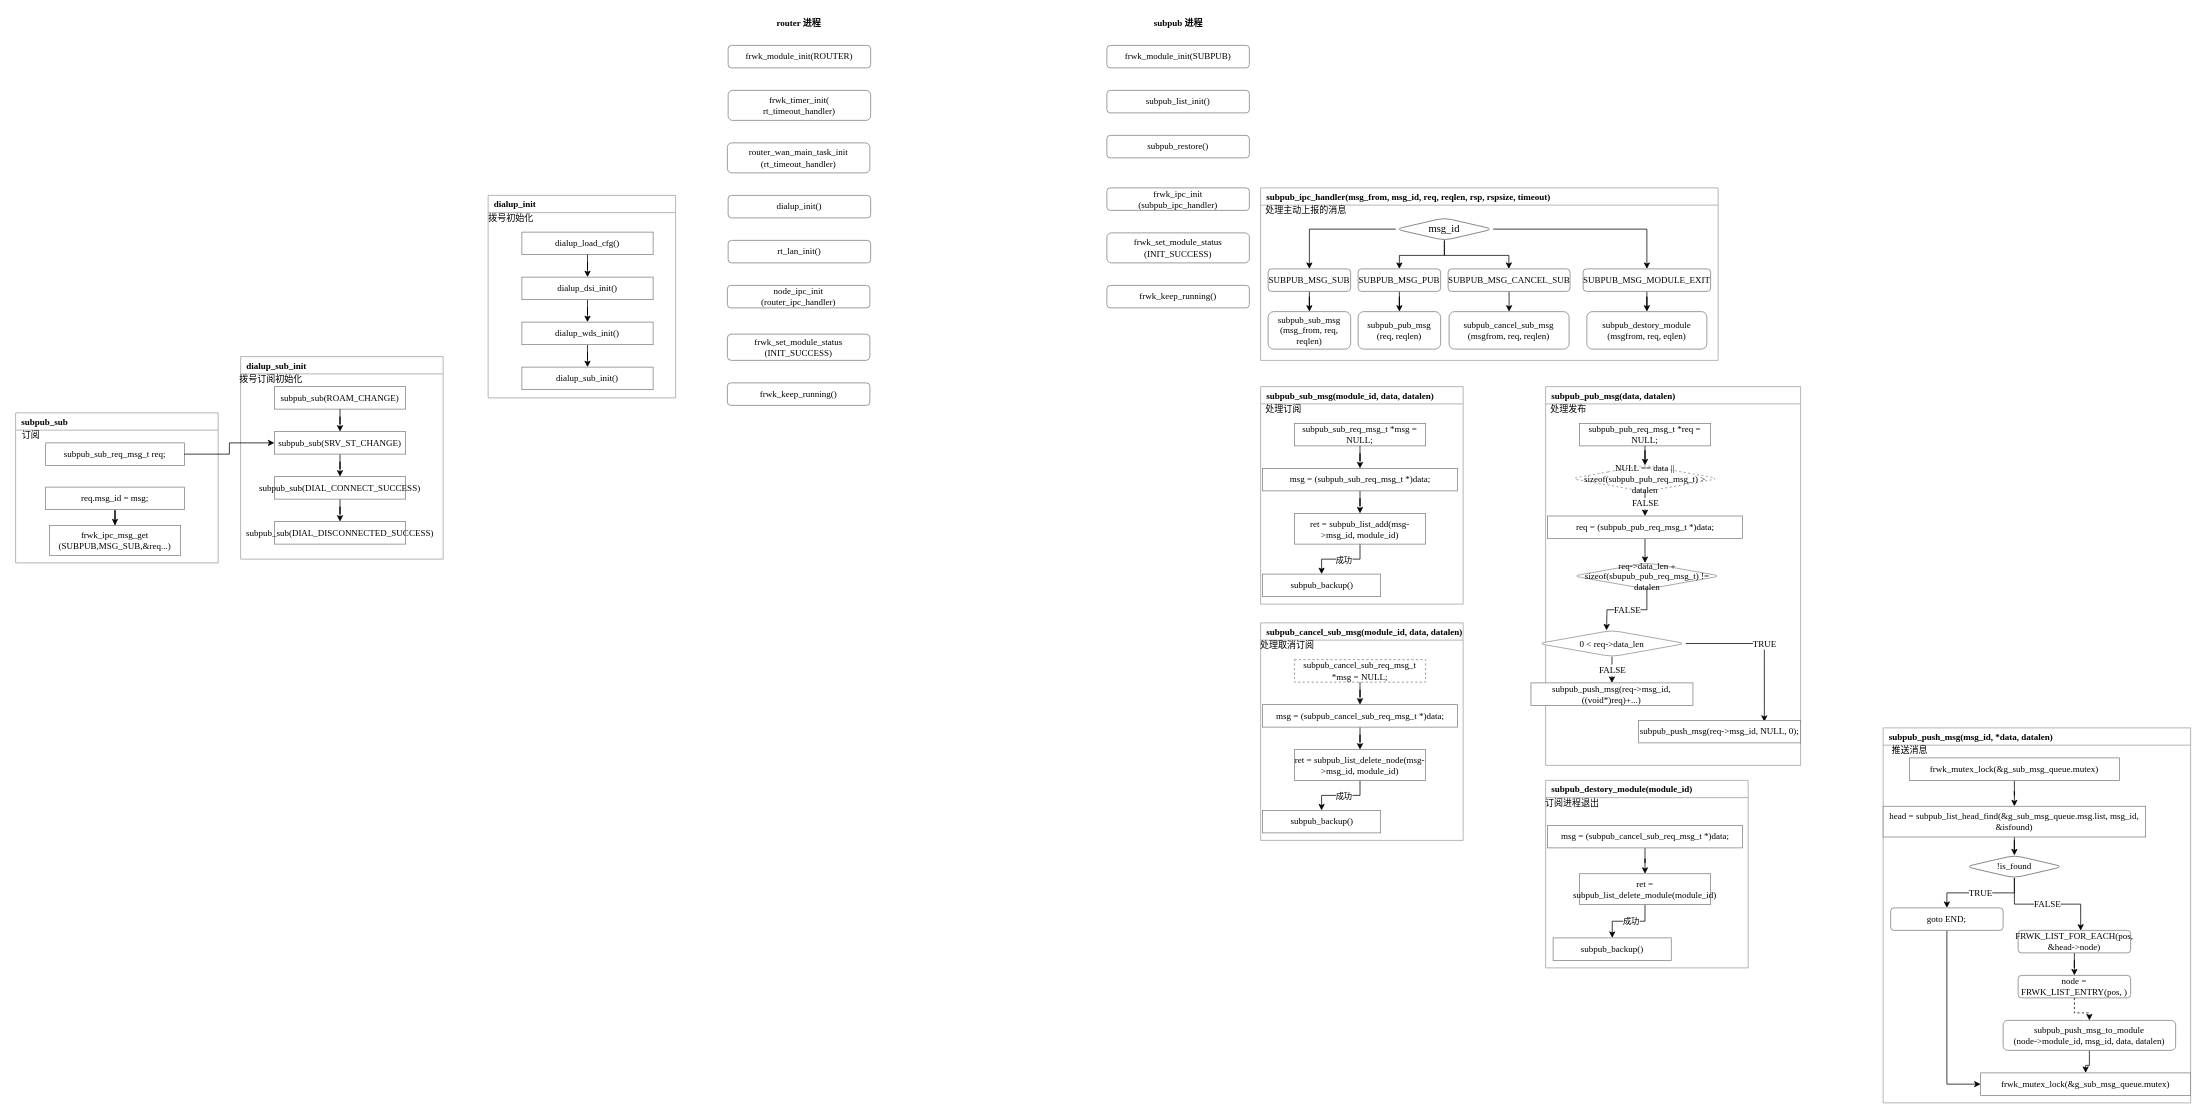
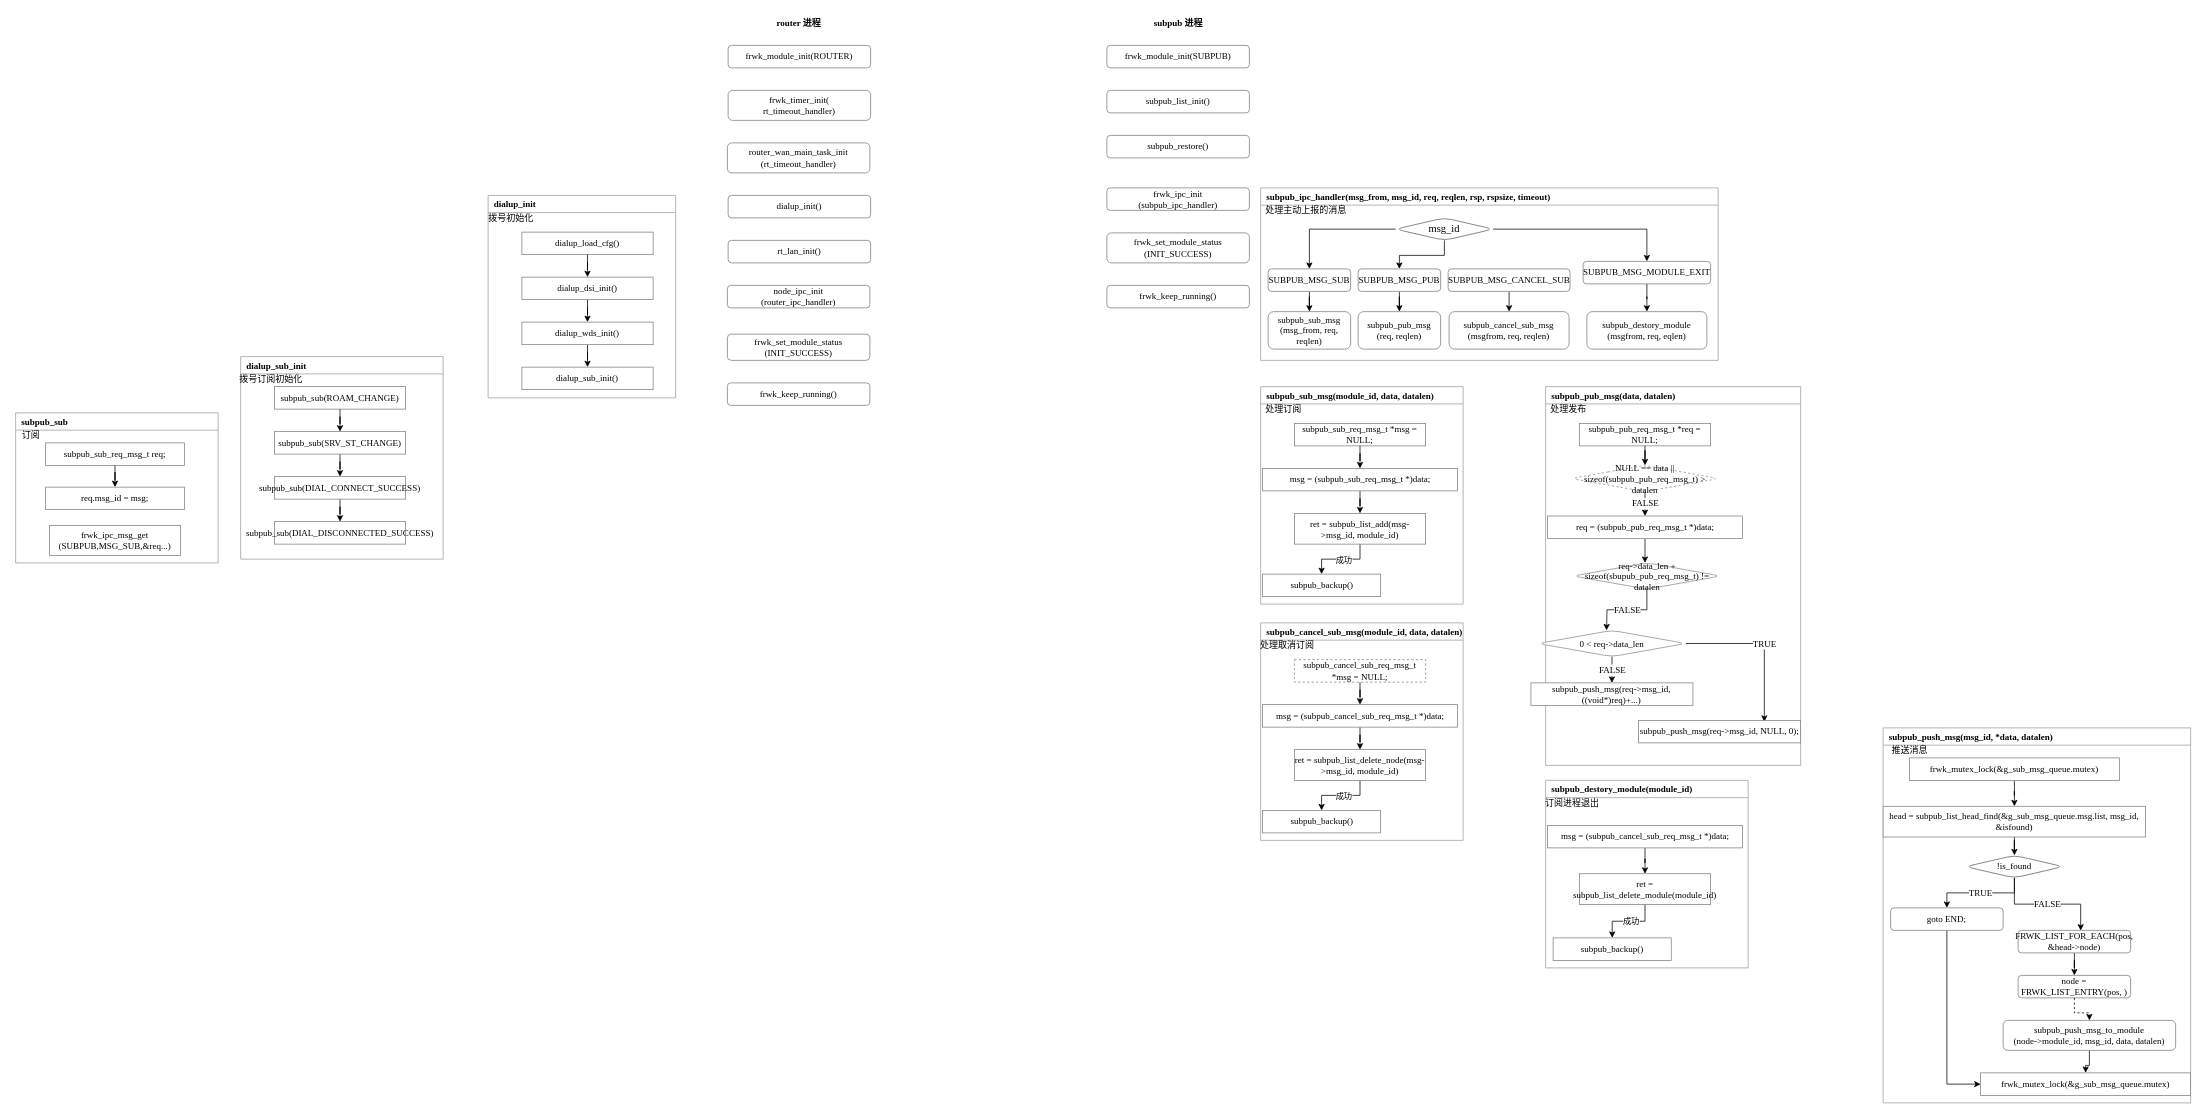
(1481, 255) -> none
(1647, 280) -> (1647, 273)
(229, 449) -> (115, 476)
(115, 521) -> none
